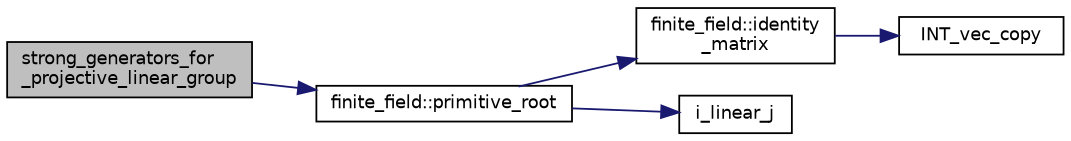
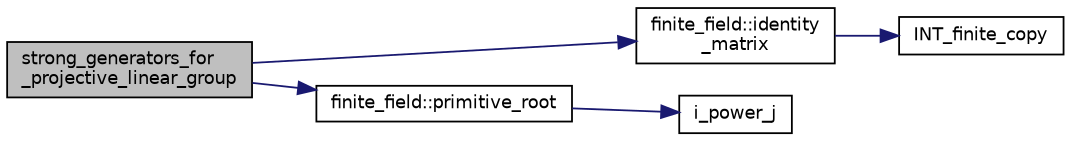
(981, 36) -> (981, 36)
(569, 75) -> (435, 53)
(736, 114) -> (736, 114)
